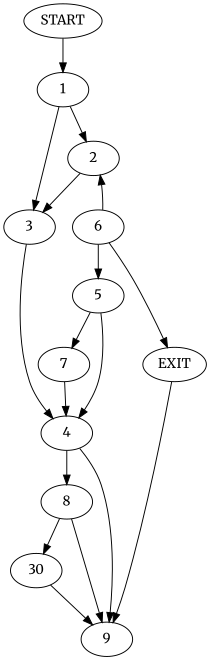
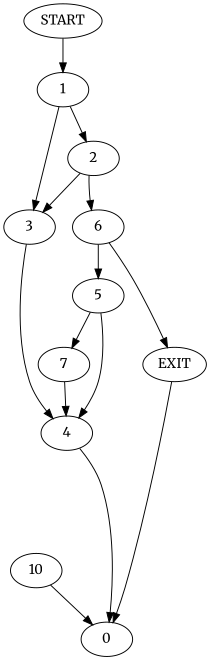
(103, 197) -> (89, 188)
(67, 502) -> none
(36, 571) -> (36, 571)
(107, 639) -> (107, 639)
